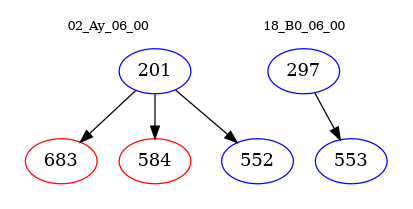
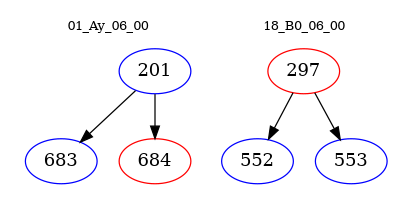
(108, 27) -> (108, 27)
(304, 71) -> (304, 71)
(193, 105) -> (284, 110)
(61, 161) -> (61, 161)
(155, 161) -> (155, 161)
